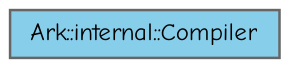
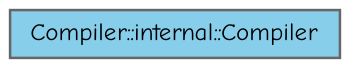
(145, 34) -> (175, 34)
